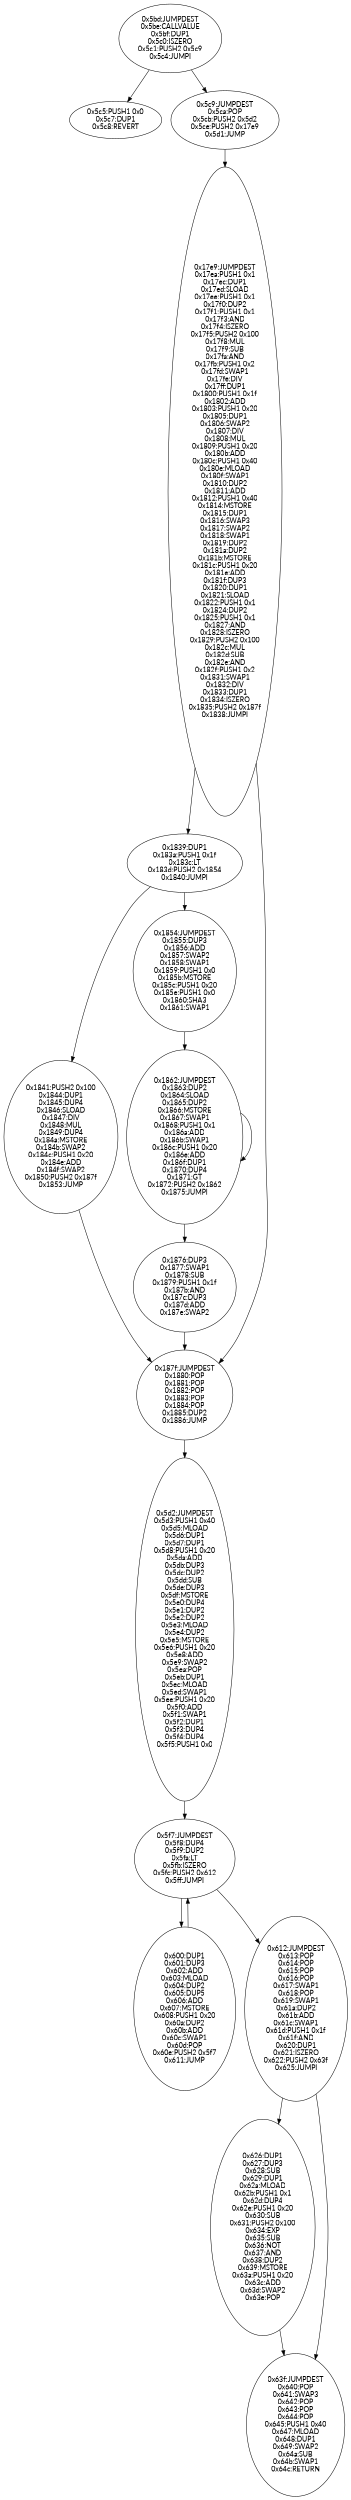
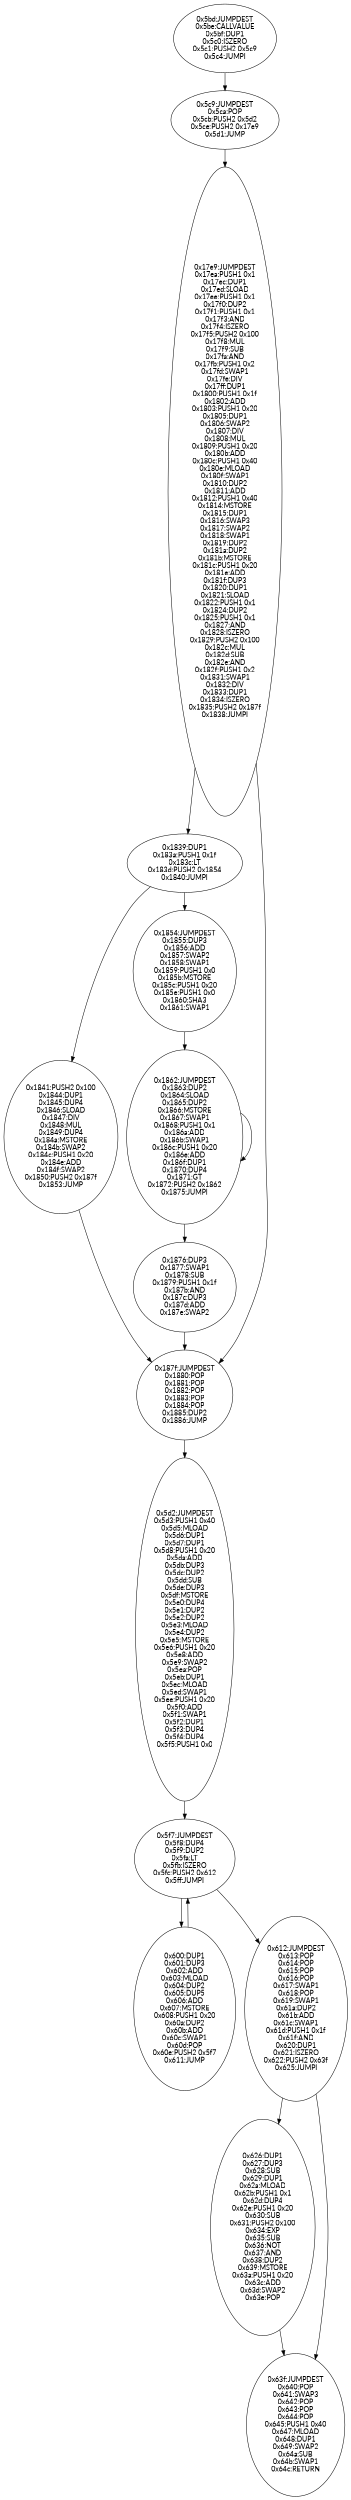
(116, 120) -> none
